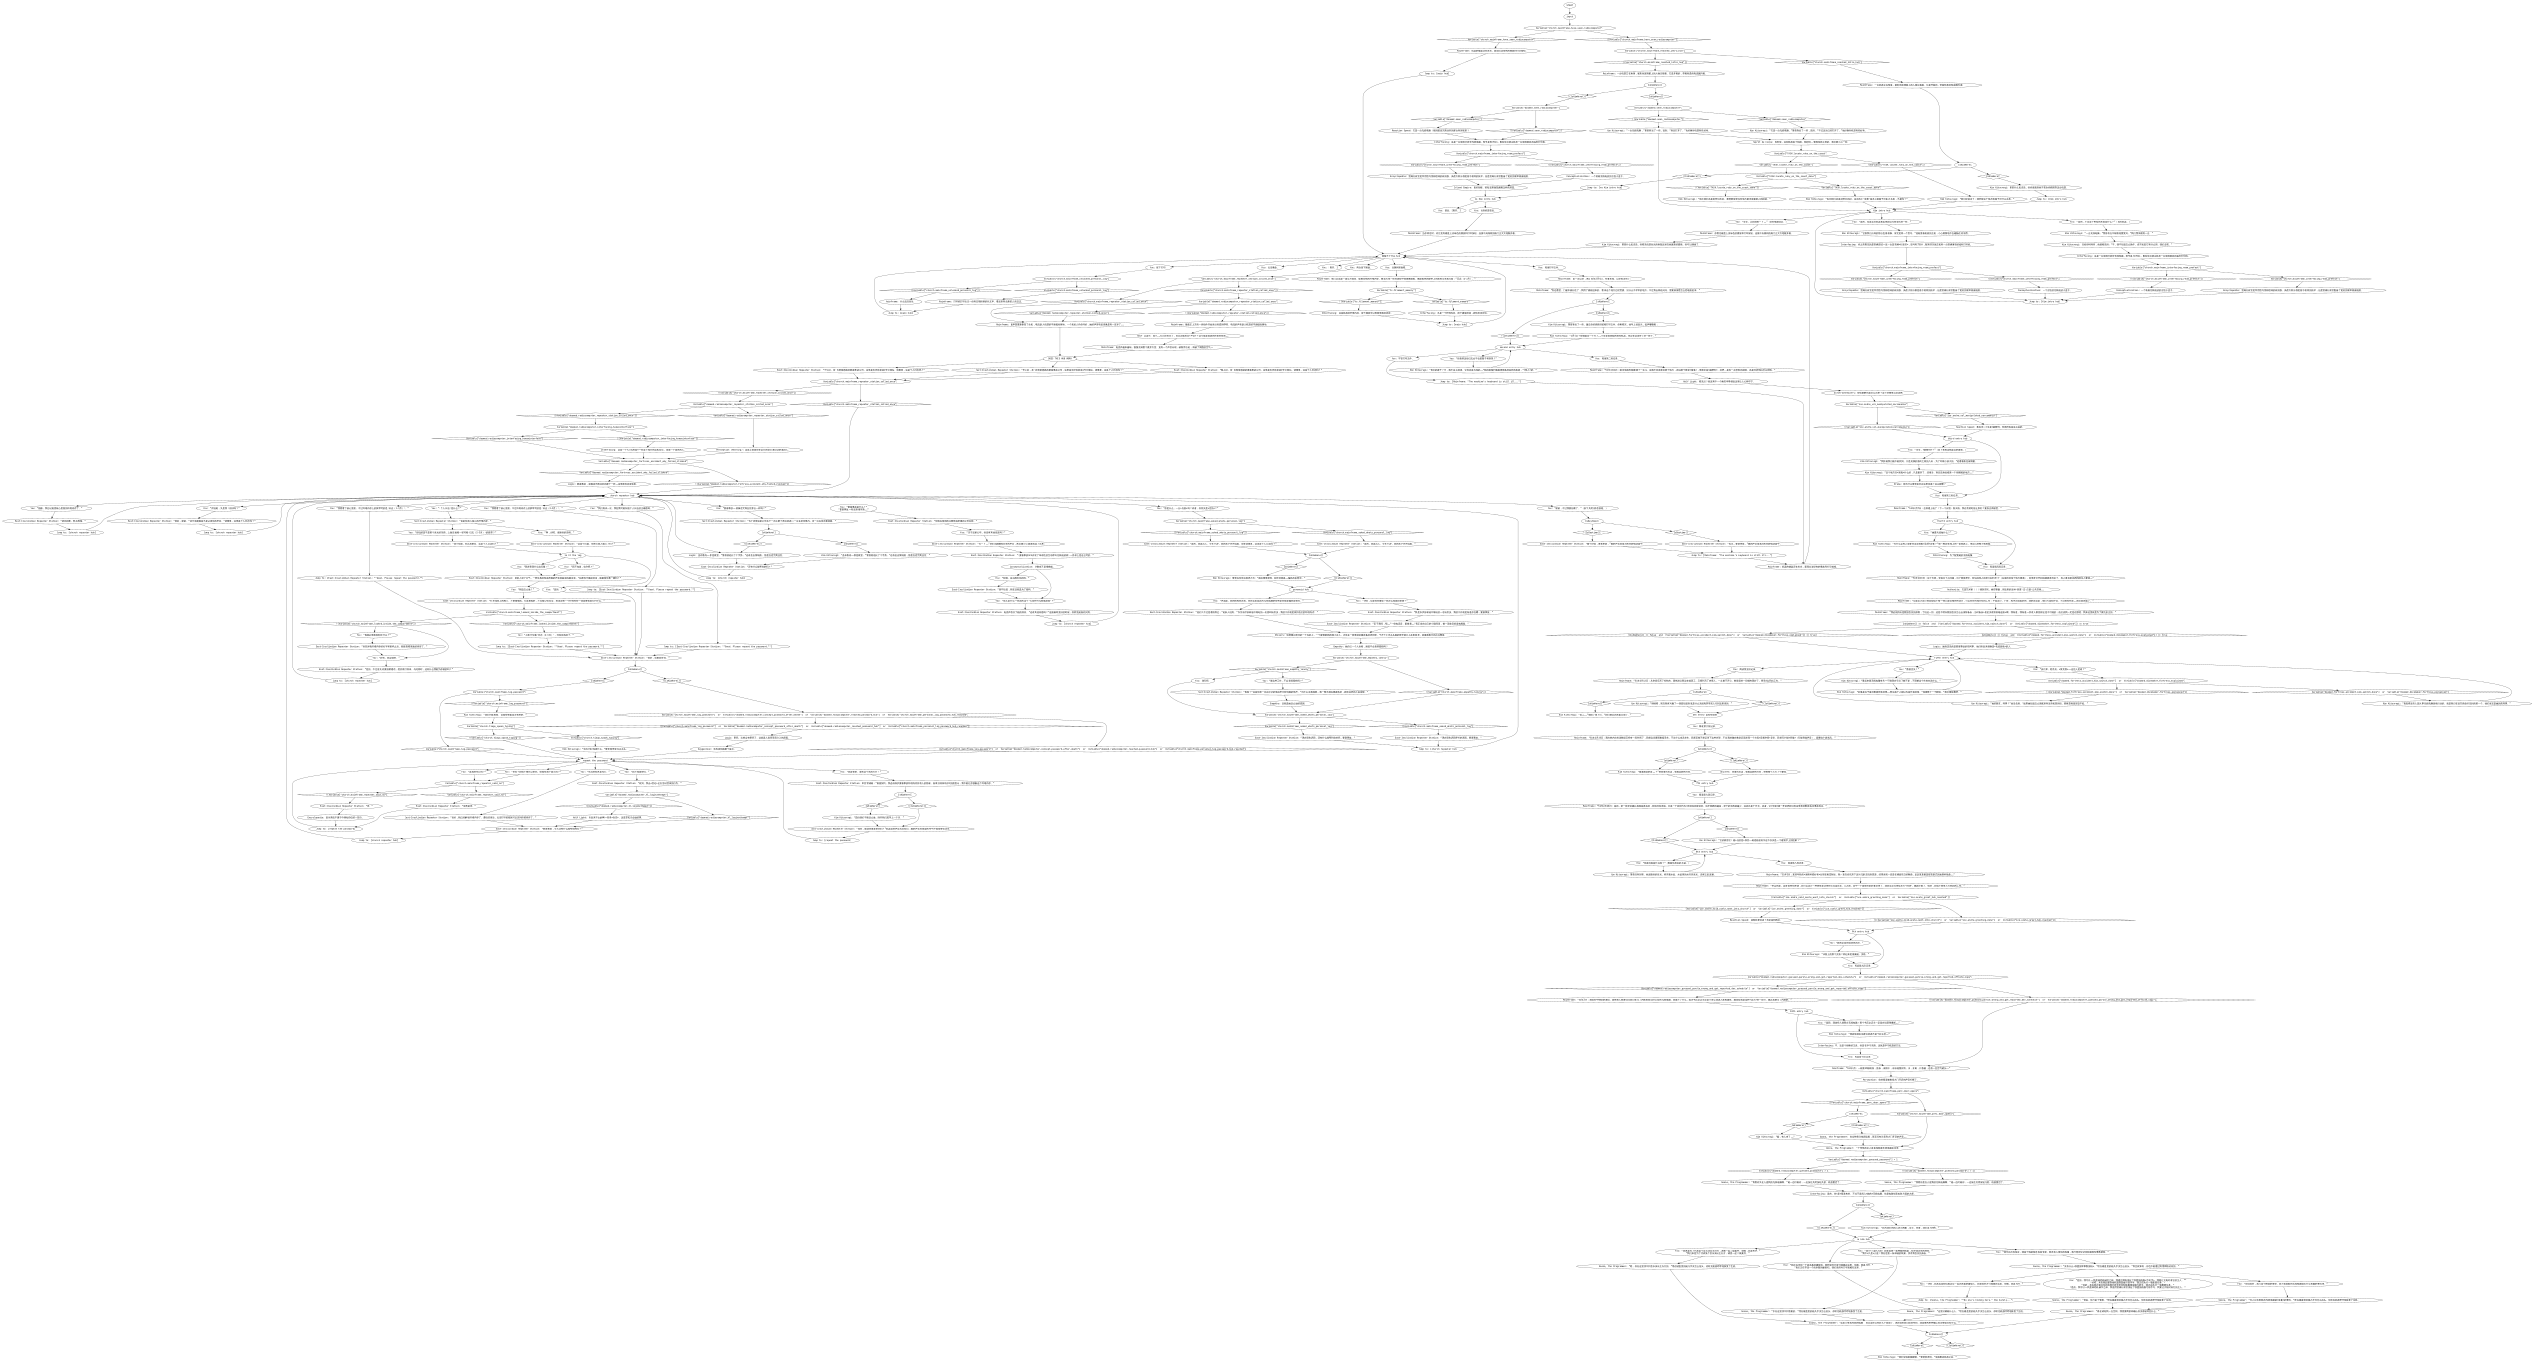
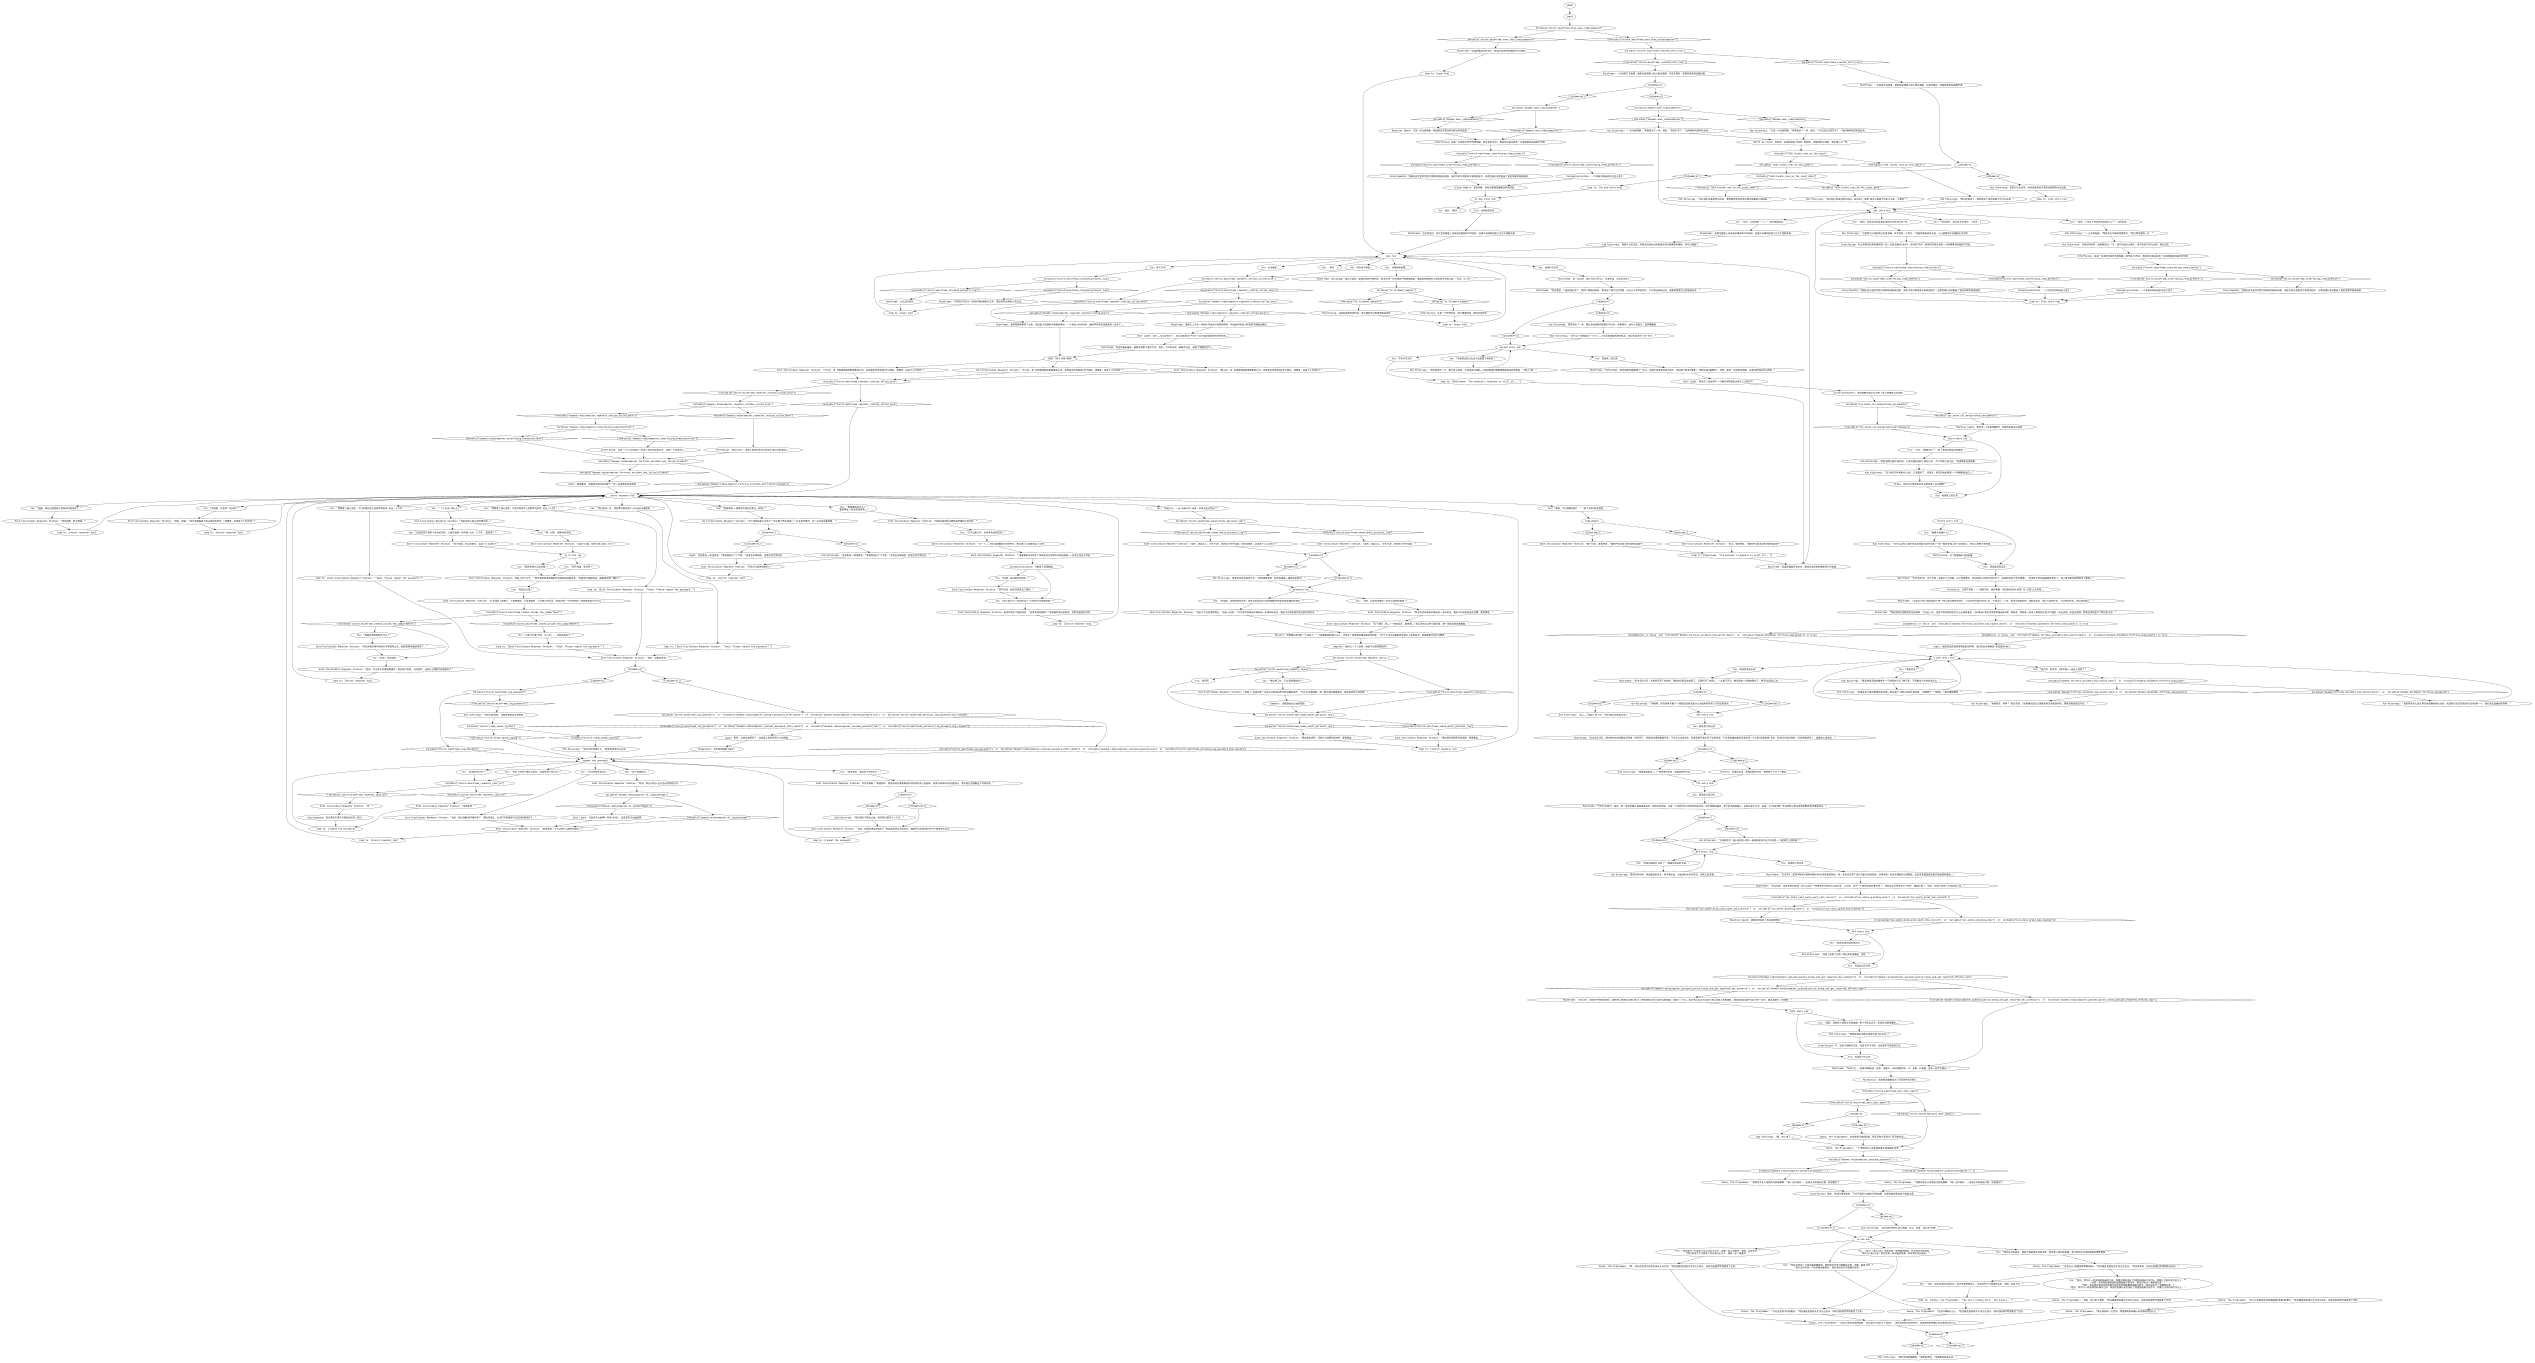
none -> (1957, 222)
(1391, 256) -> (1391, 256)
(1948, 508) -> none
(675, 526) -> (734, 502)
(554, 590) -> none
(1705, 715) -> (1705, 715)
none -> (1860, 1039)
(2283, 1284) -> none
